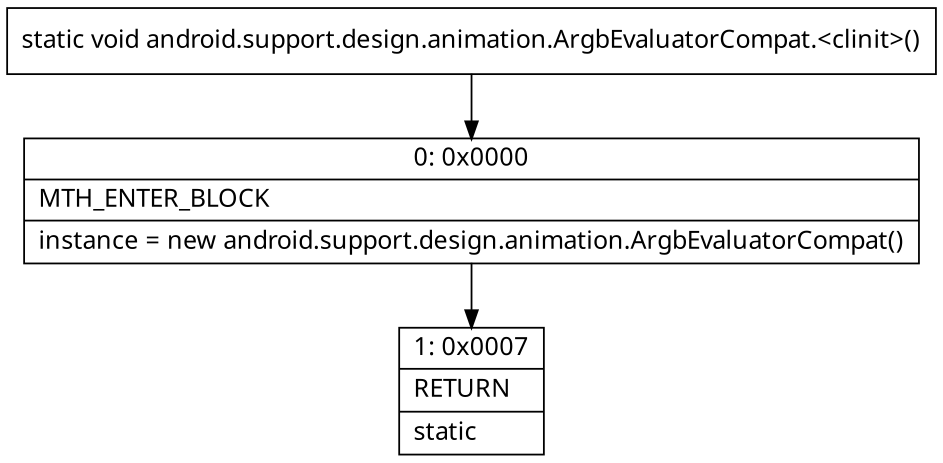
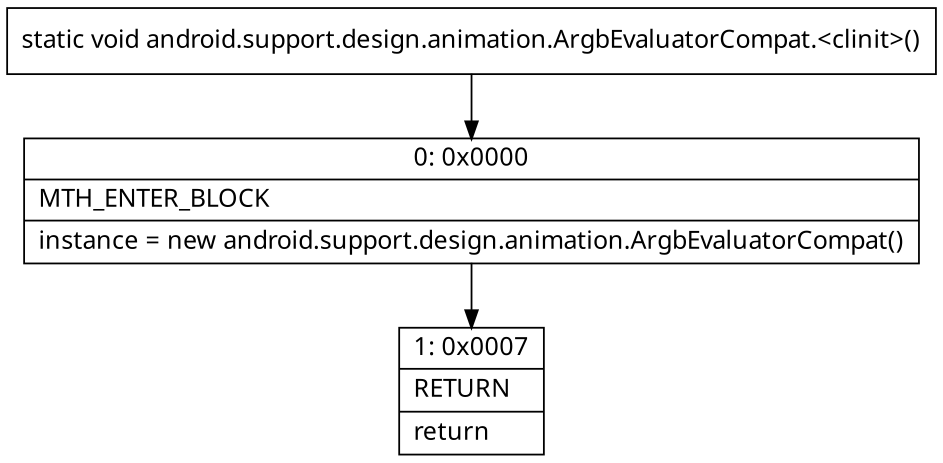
(446, 432) -> (452, 432)
